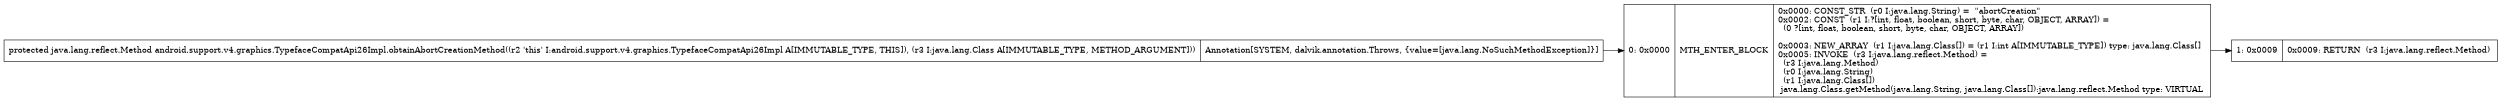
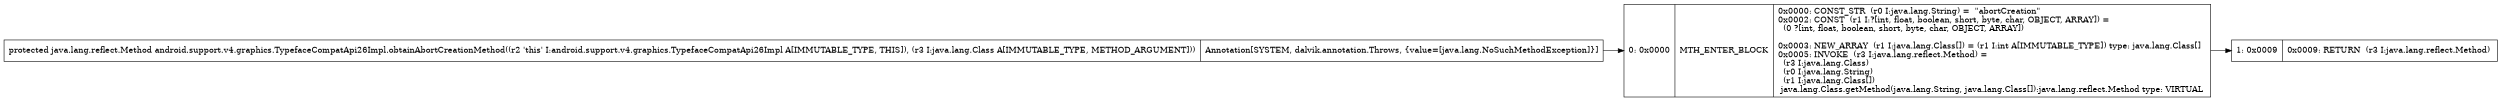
(1828, 63) -> (1824, 63)
